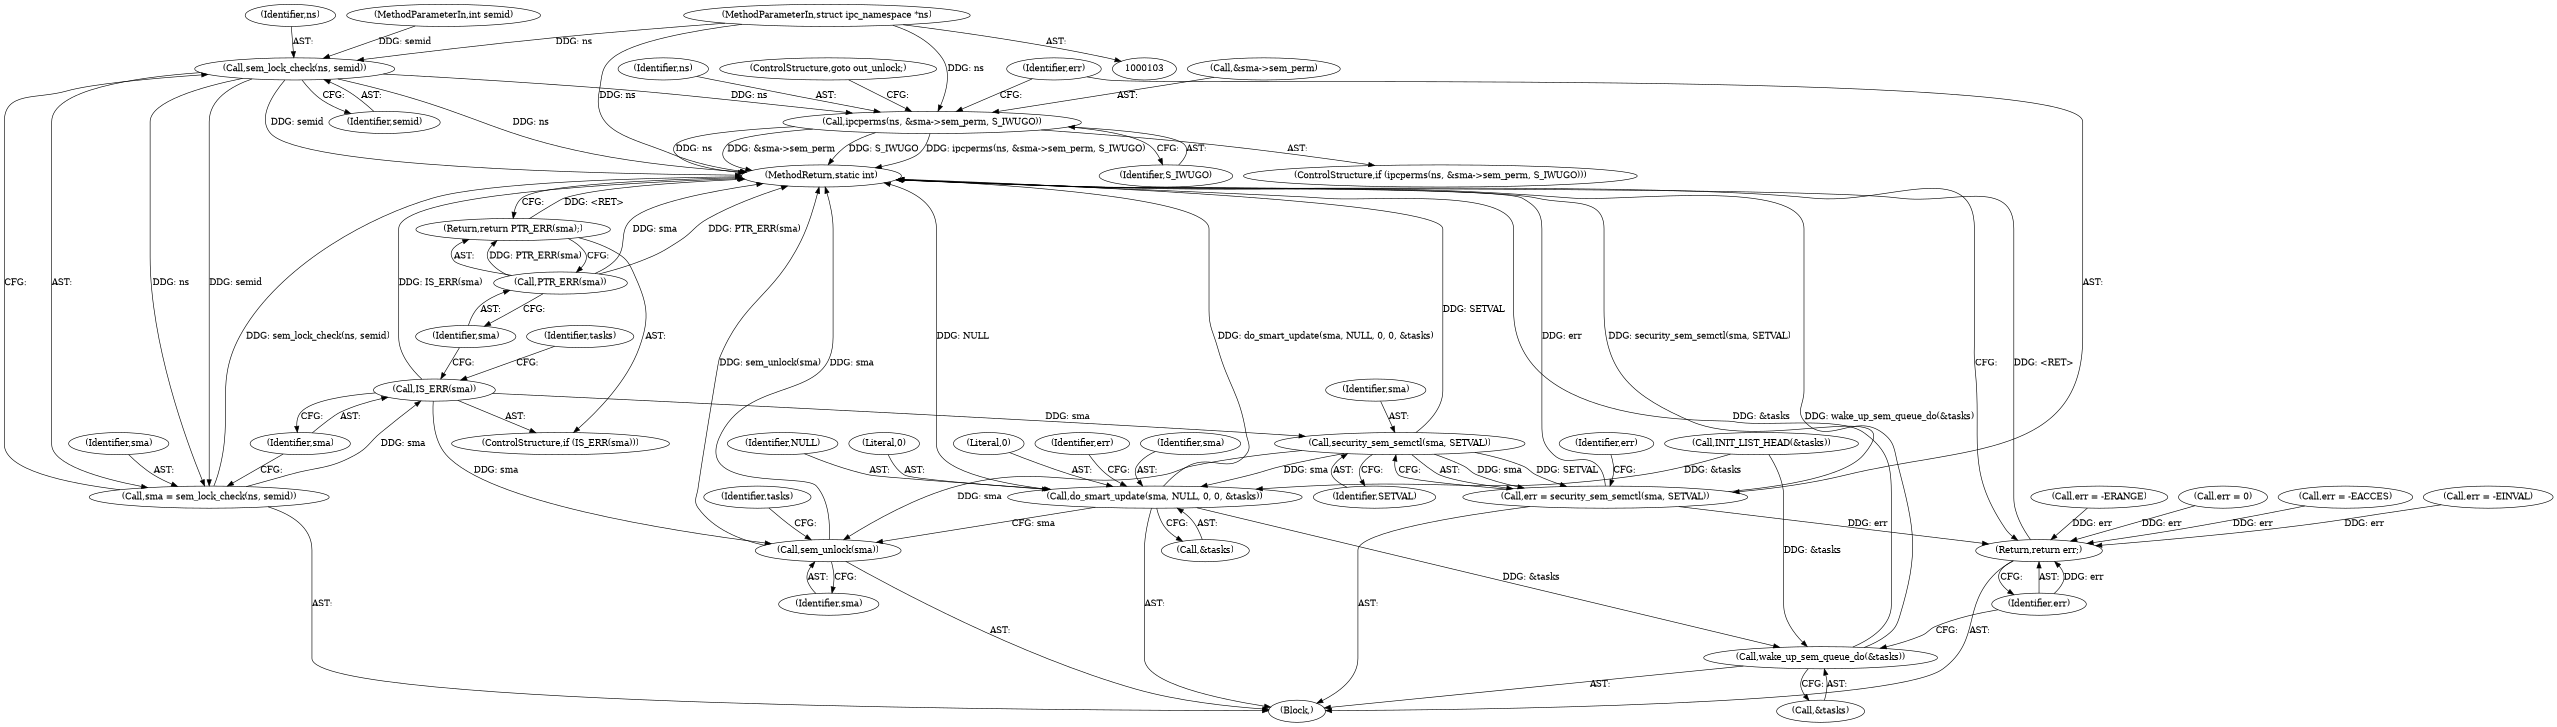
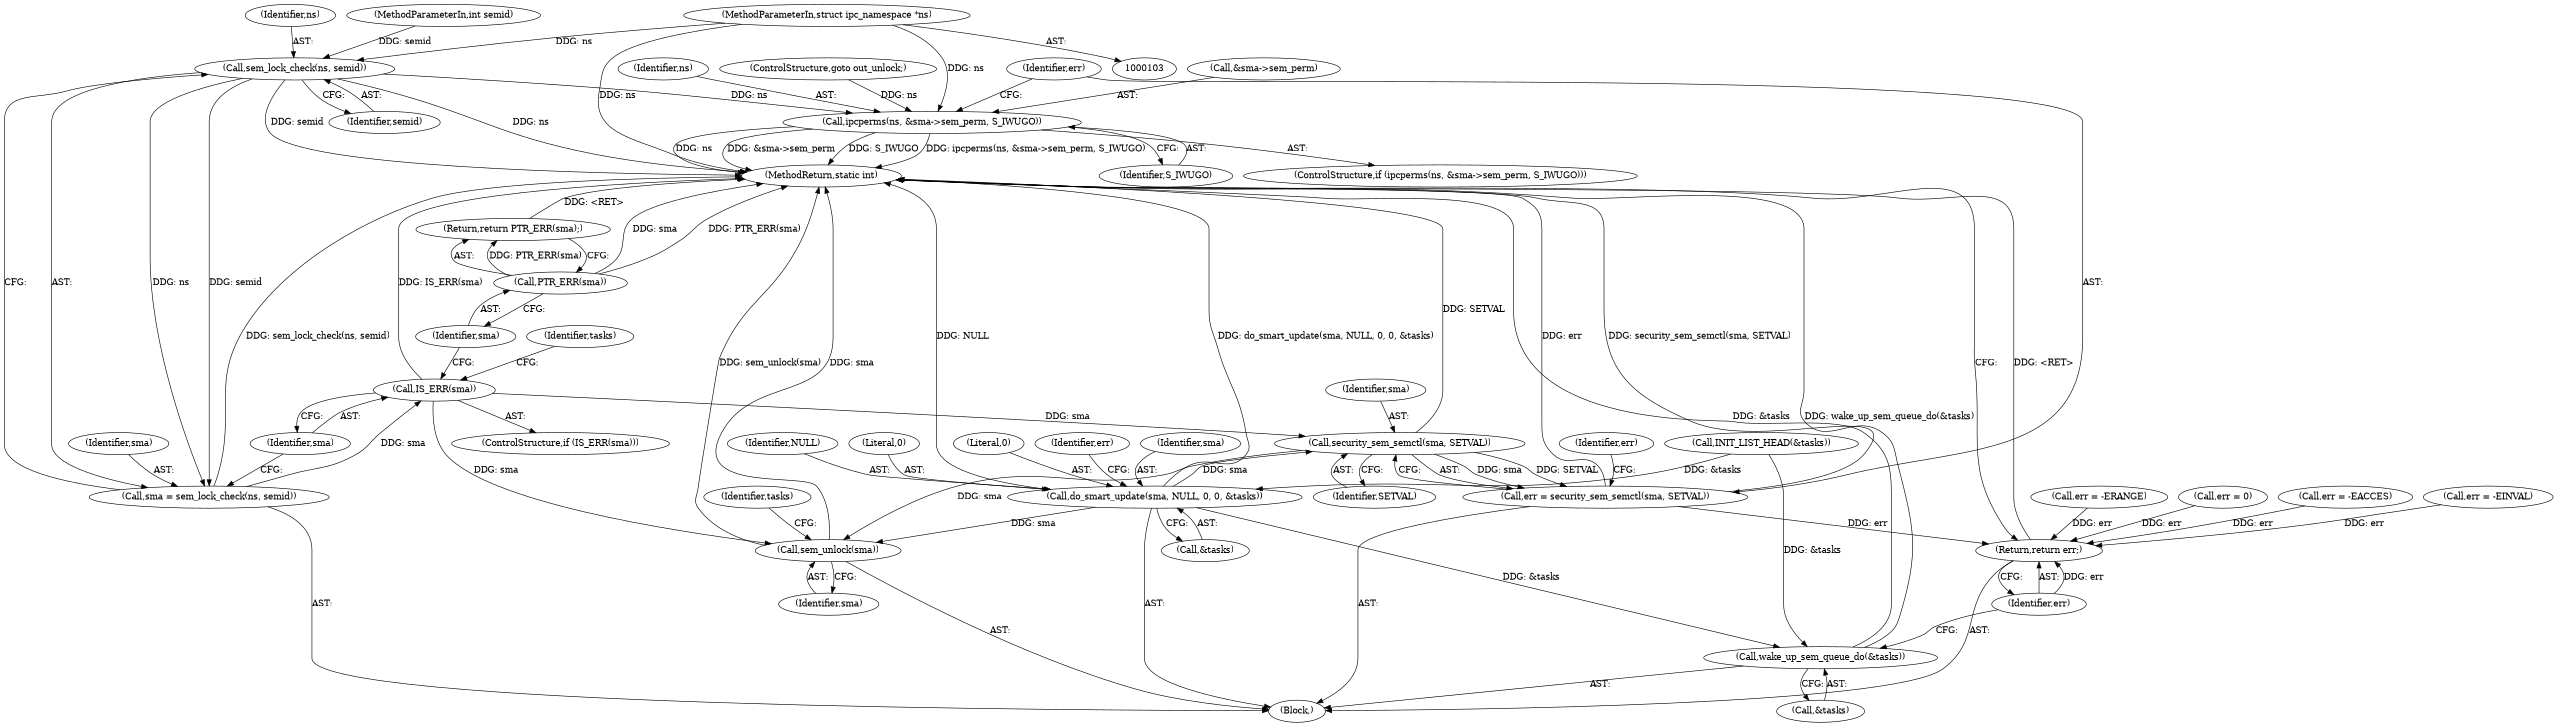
(899, 96) -> (899, 96)
(623, 182) -> none
(645, 327) -> none
(1275, 468) -> (1236, 460)
(1033, 524) -> (1033, 524)
